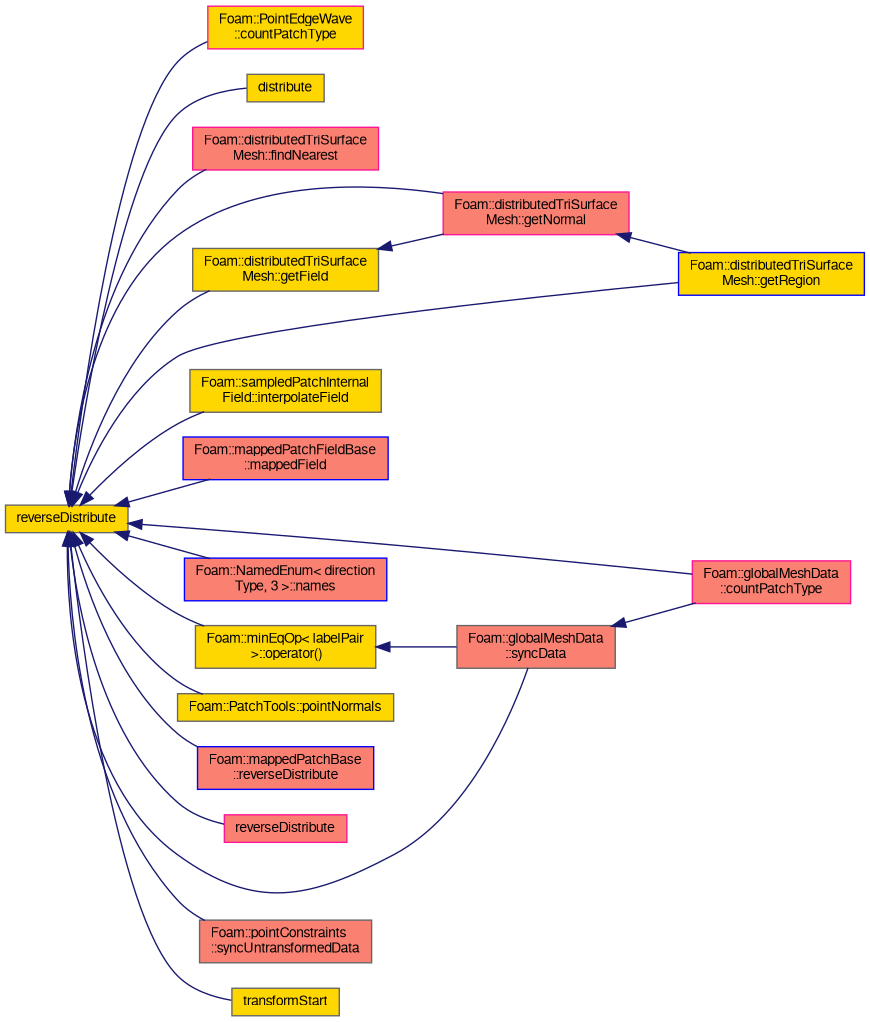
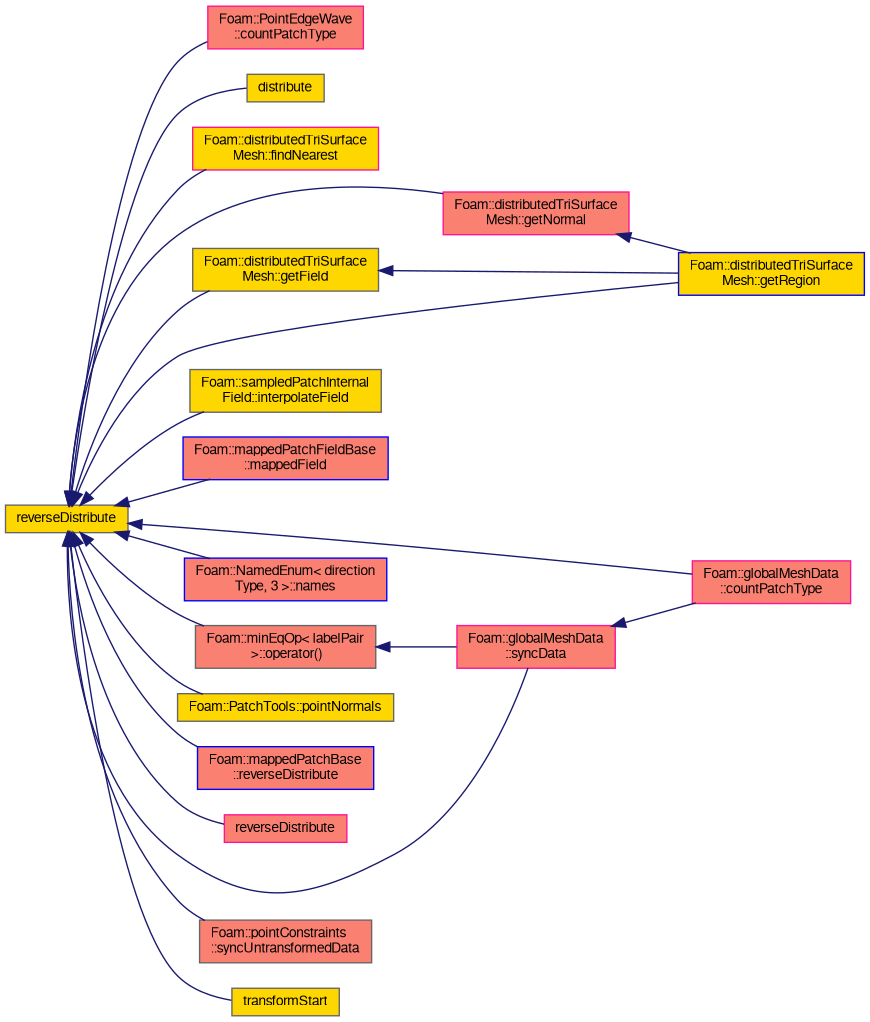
(286, 28) -> (286, 28)
(286, 149) -> (286, 149)
(418, 240) -> (536, 272)
(286, 647) -> (286, 647)
(536, 647) -> (536, 647)
